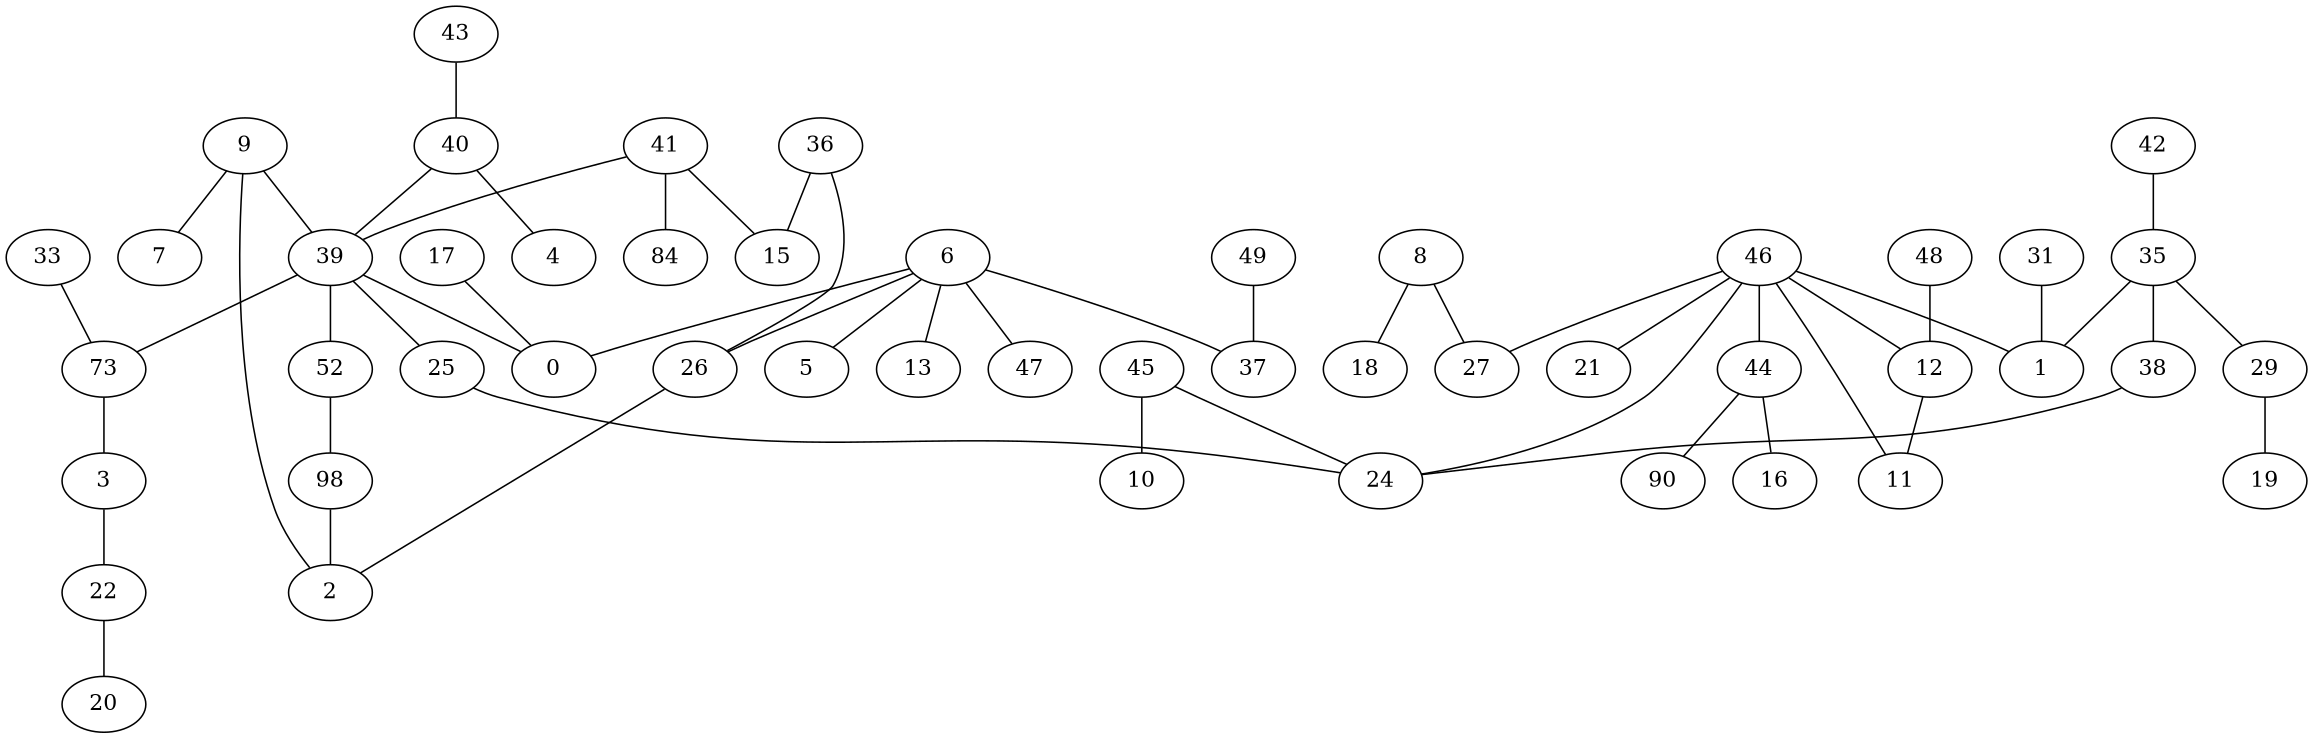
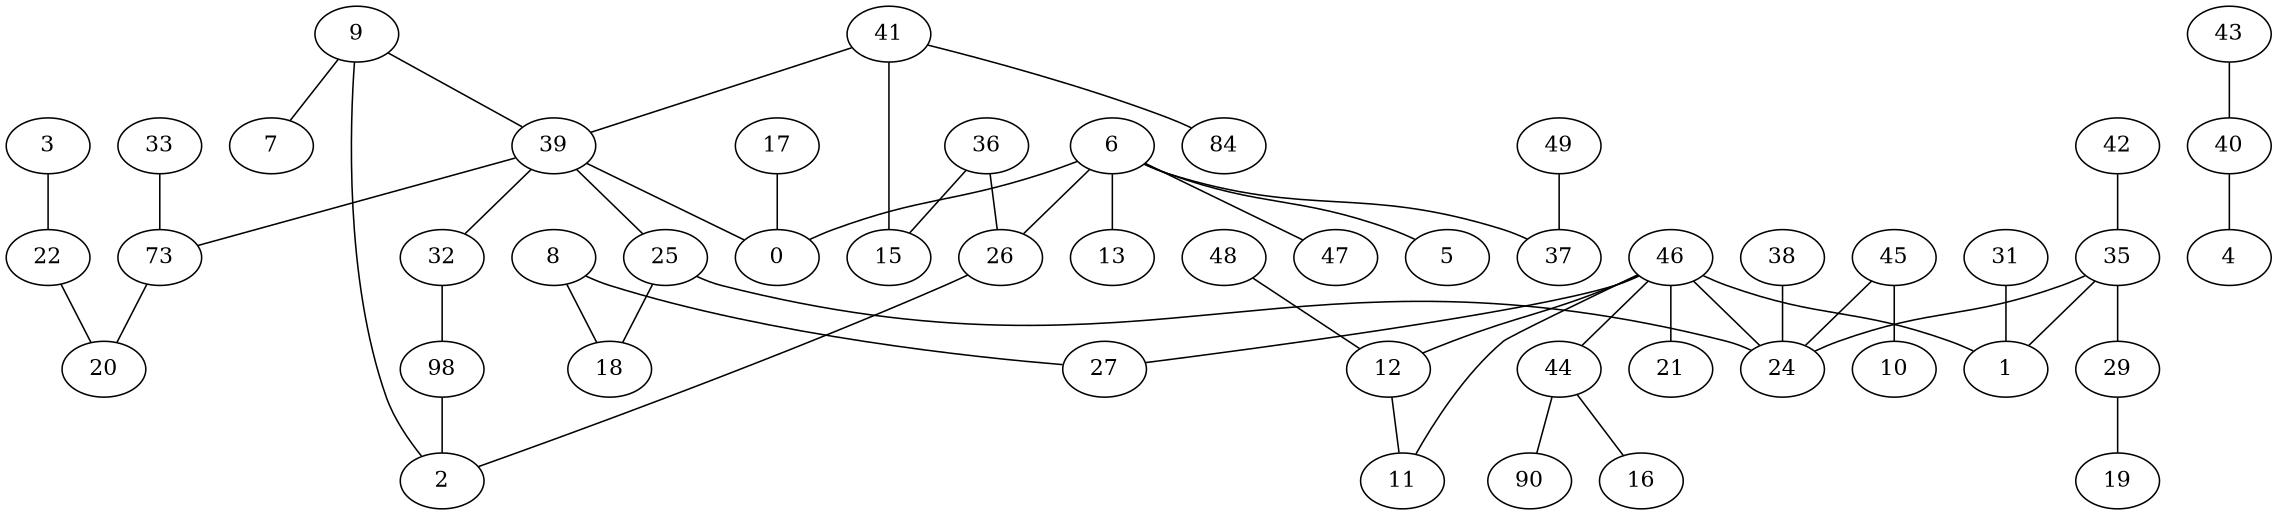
(393, 202) -> none
none -> (638, 313)
(2153, 314) -> (1950, 313)
(330, 369) -> (442, 258)
(104, 425) -> (132, 313)
